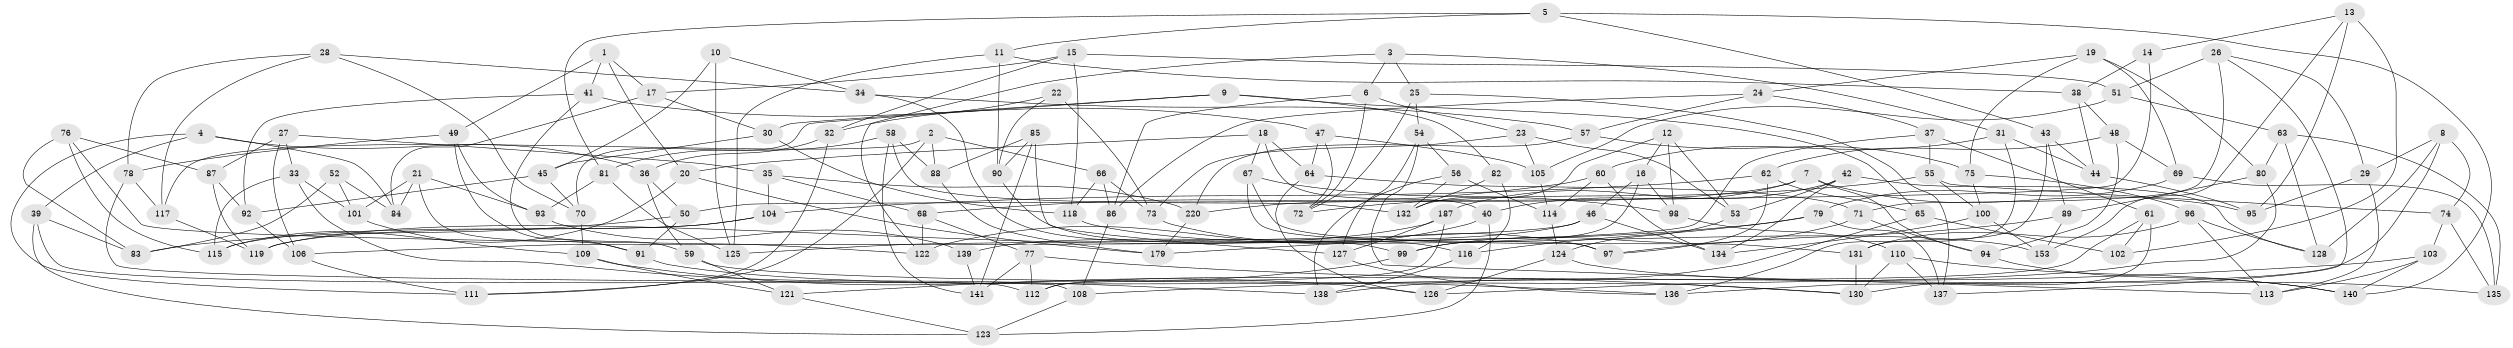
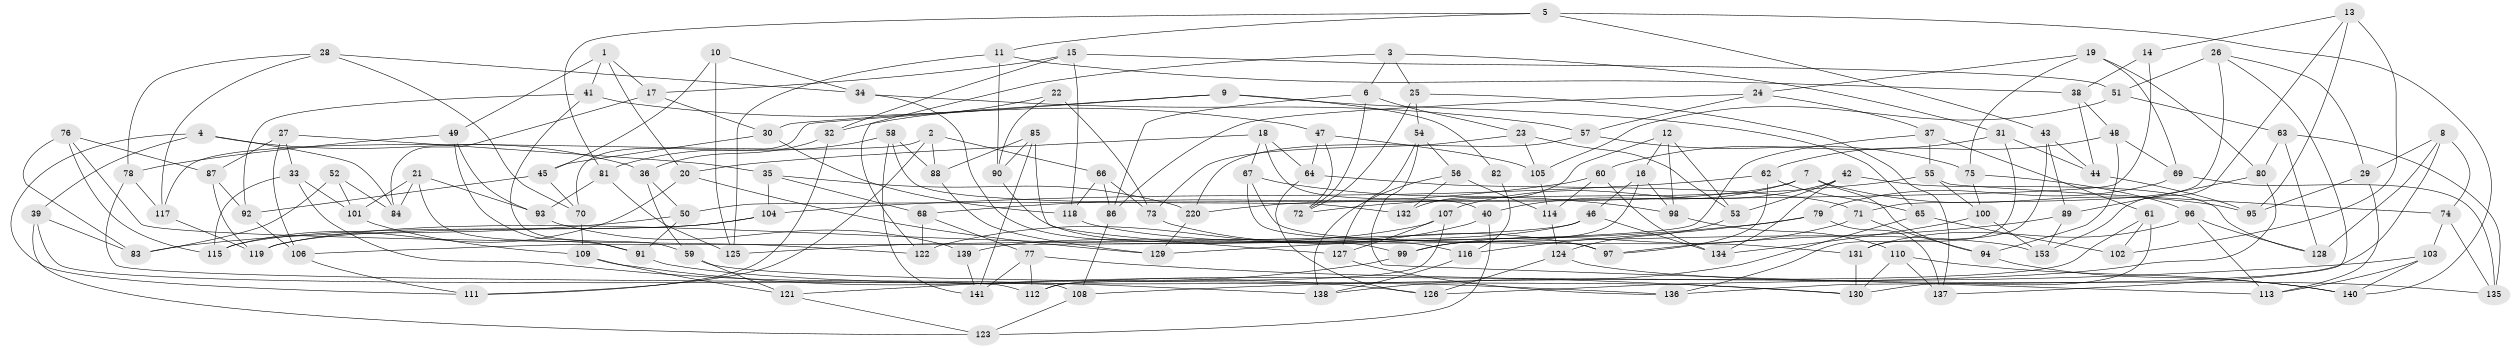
(1464, 189) -> none
(1446, 214) -> (1446, 214)
(1158, 255) -> (1158, 255)
